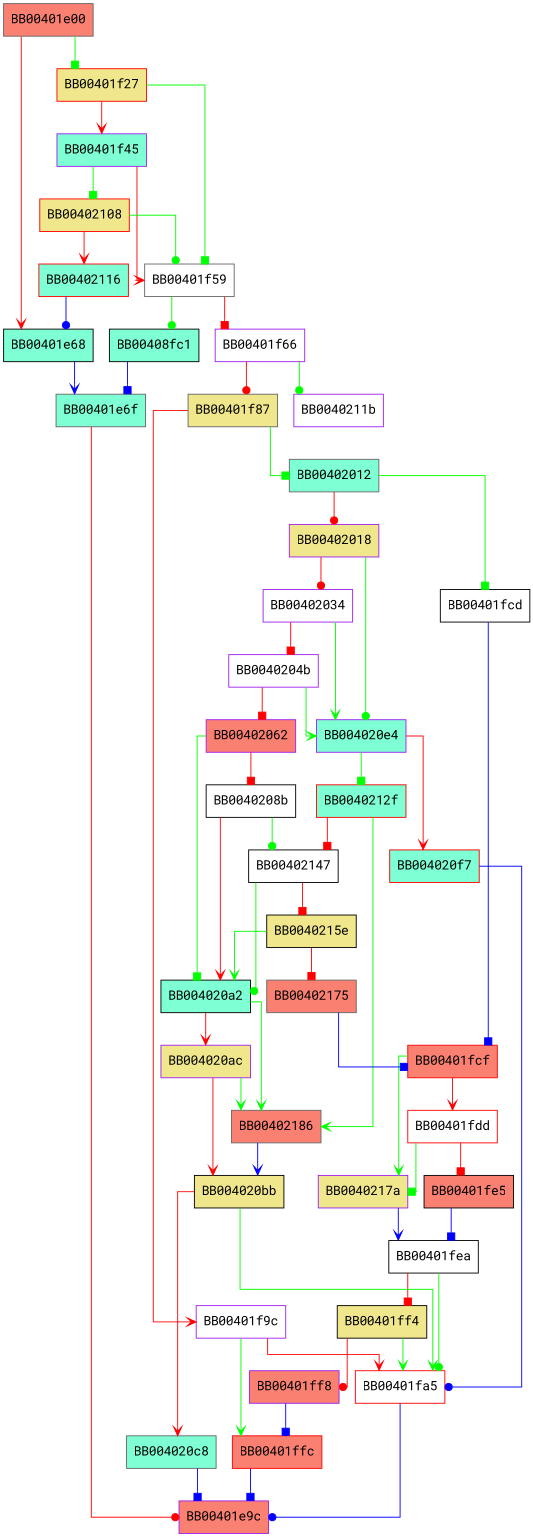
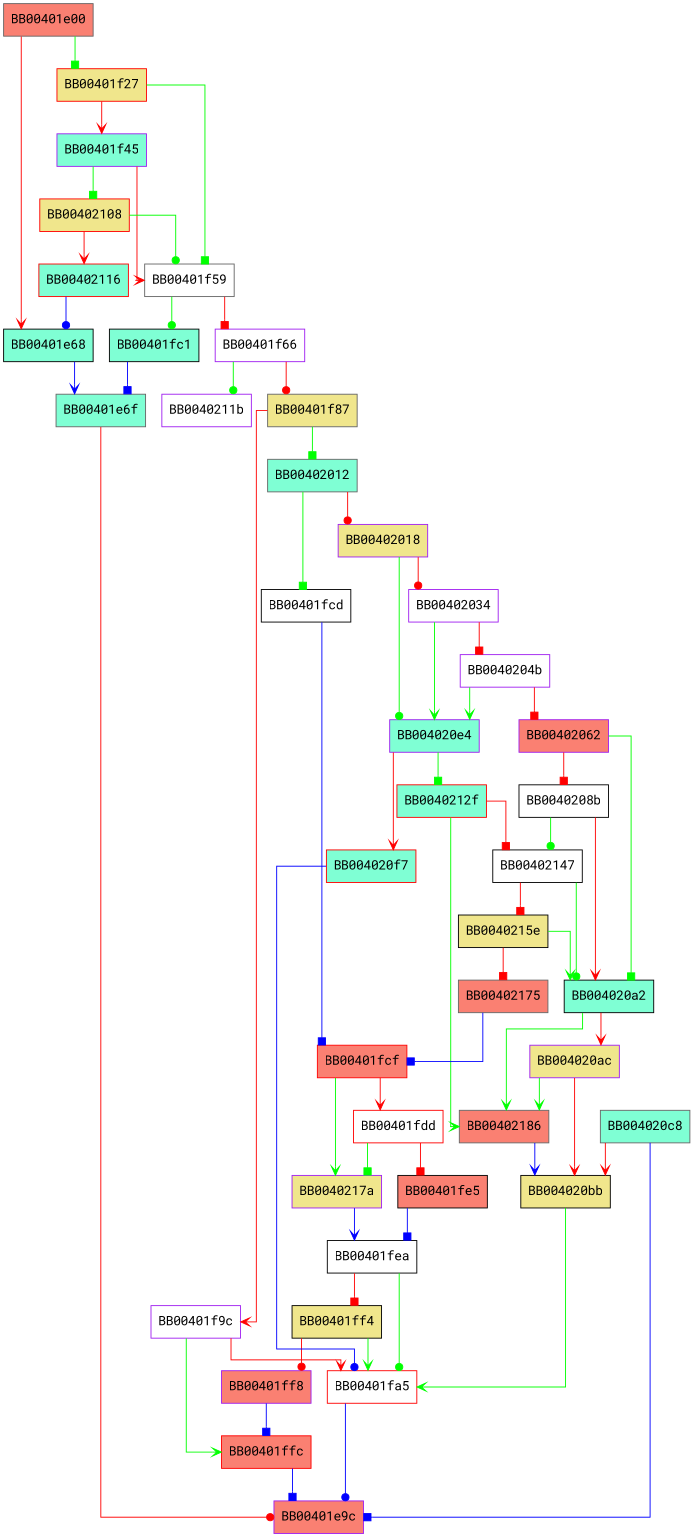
(154, 345) -> (154, 345)
(178, 1301) -> (605, 1155)
